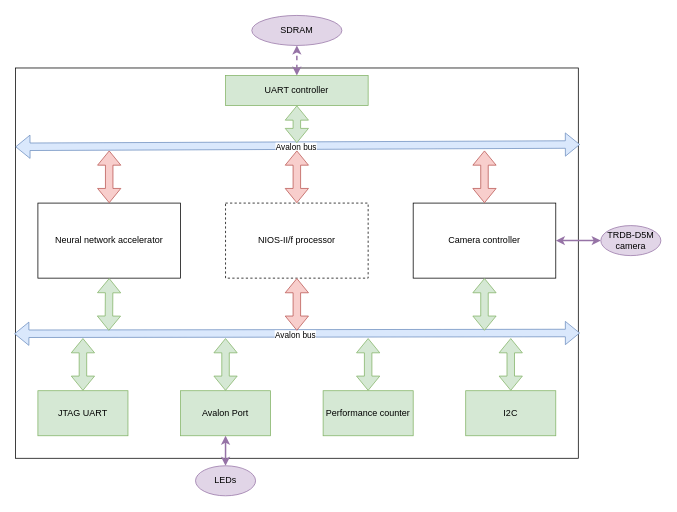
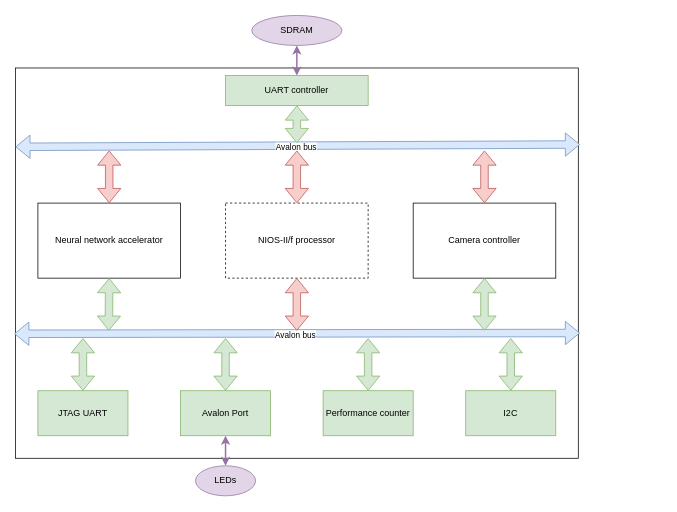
(297, 59) -> (297, 59)
(578, 240) -> none
(630, 240) -> none
